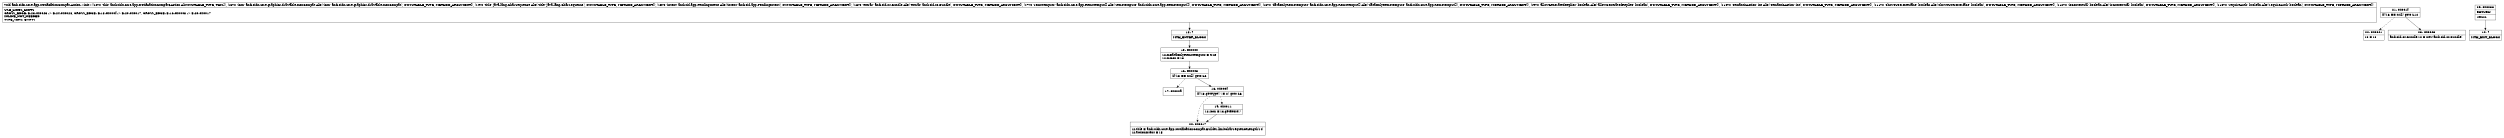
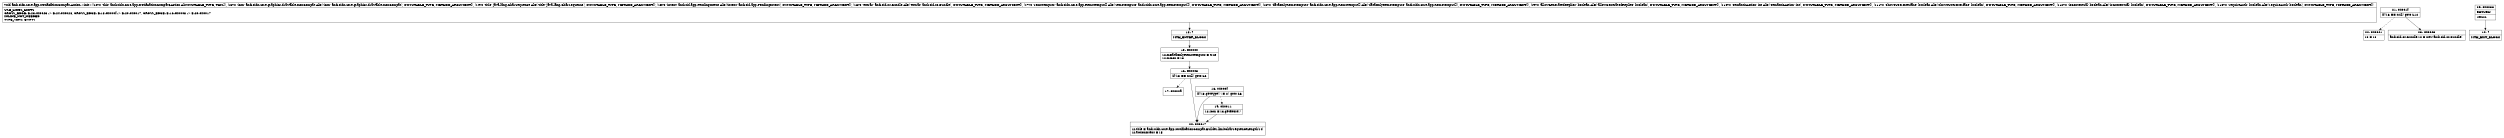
(1204, 82) -> (1193, 99)
(1201, 106) -> (1201, 106)
